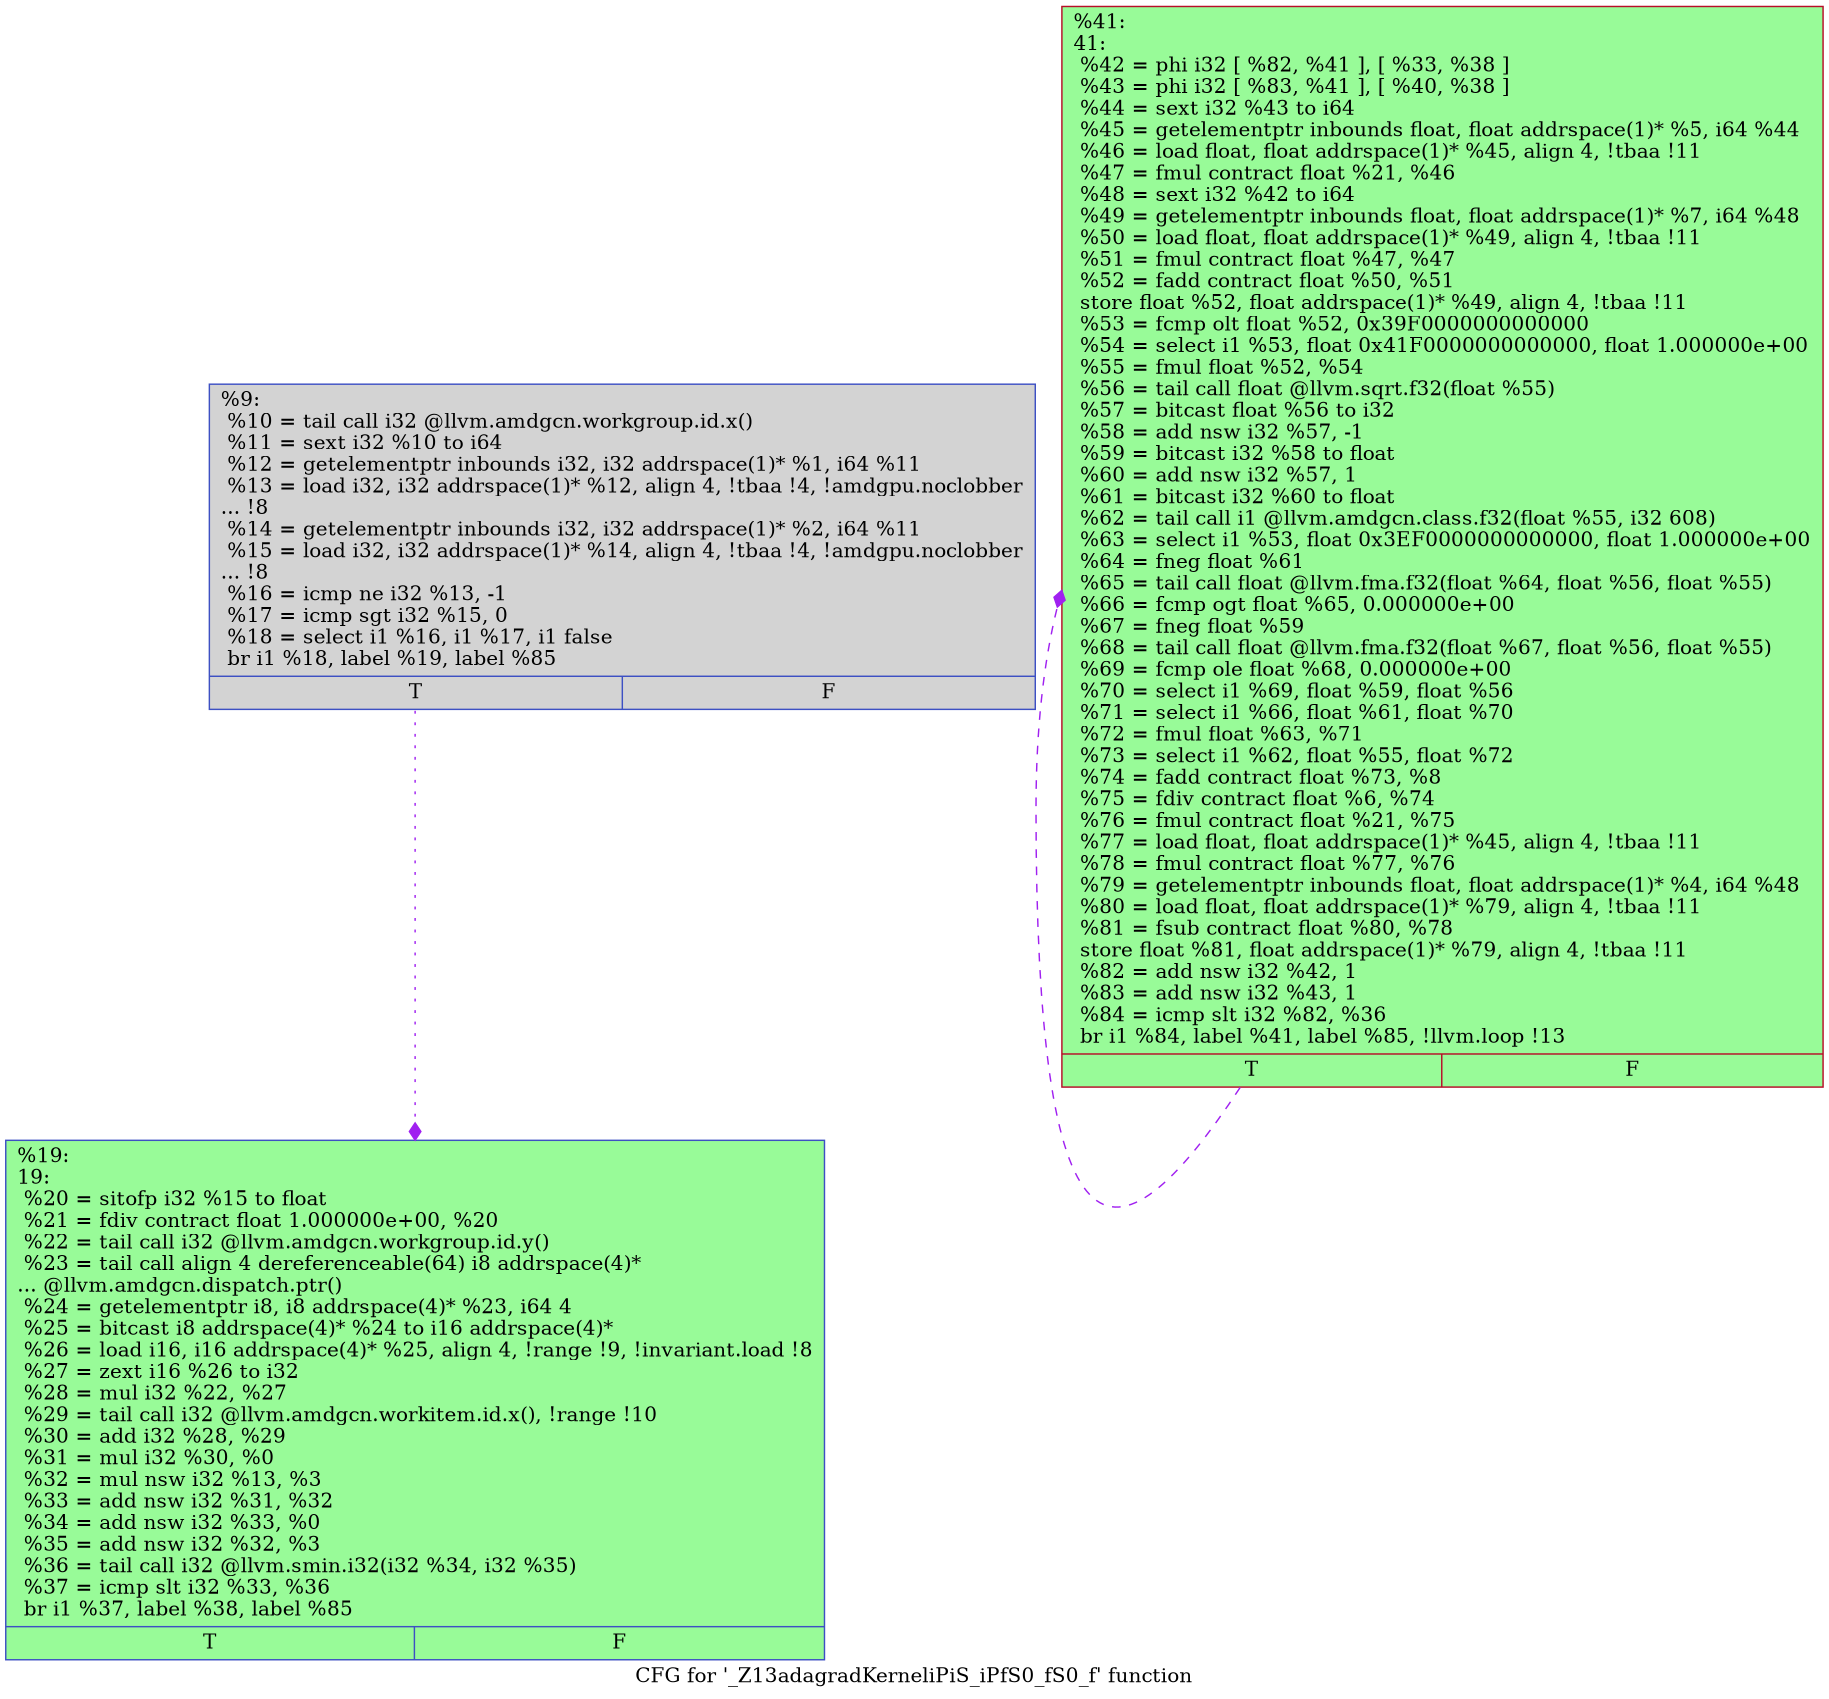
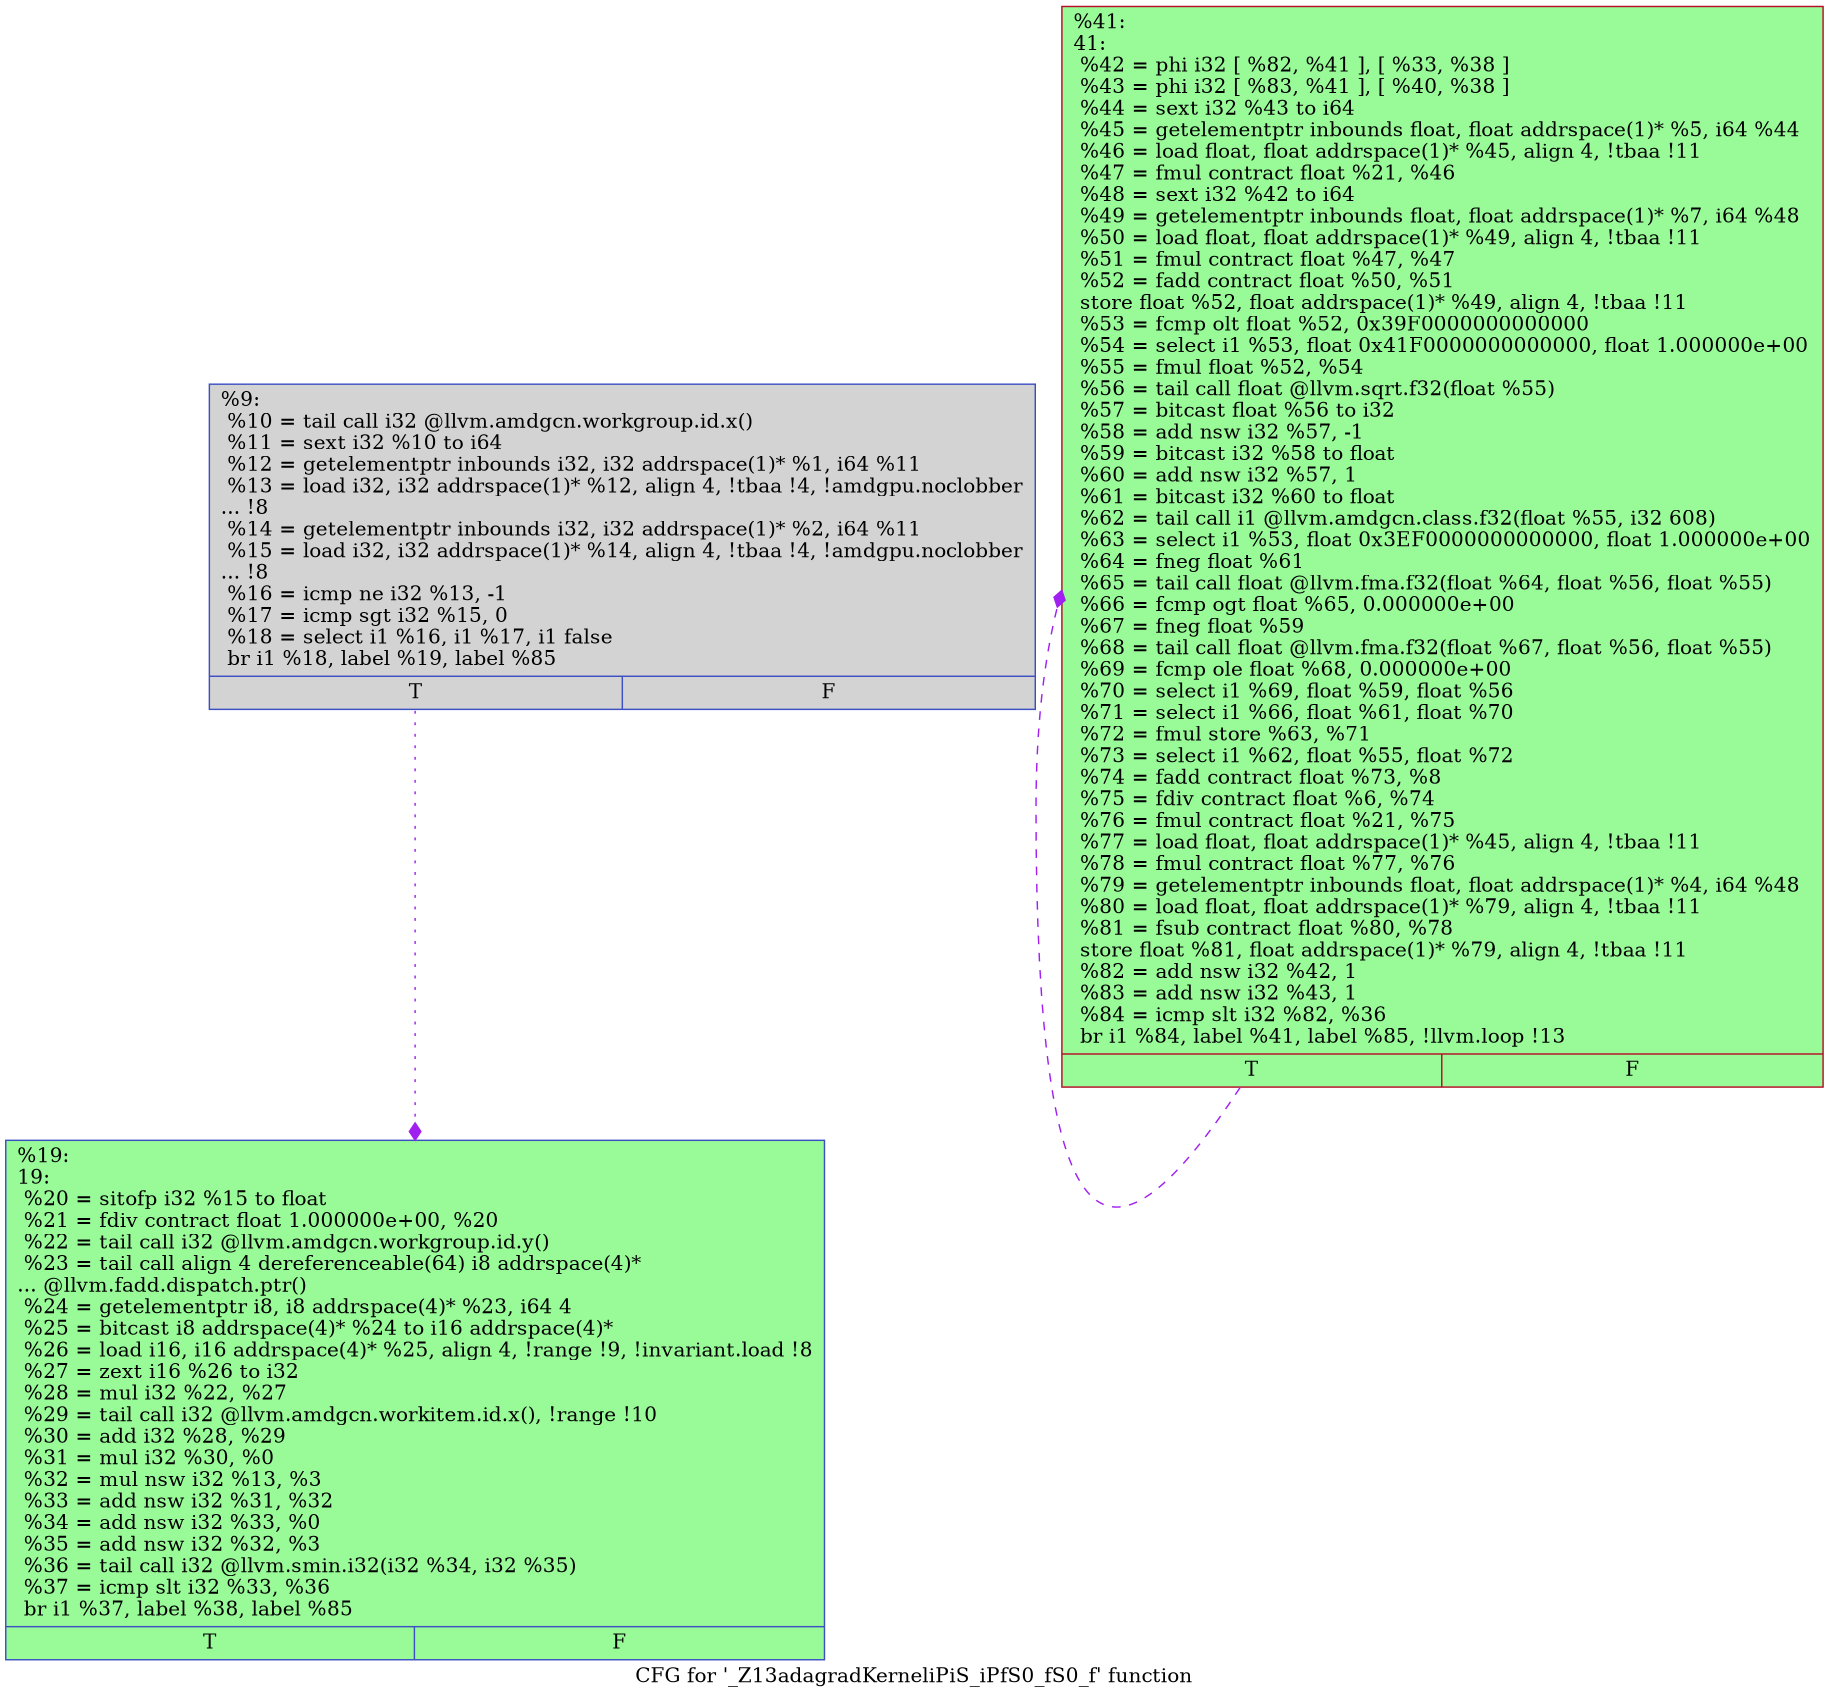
(1219, 735) -> (1223, 735)
(180, 1286) -> (163, 1286)
